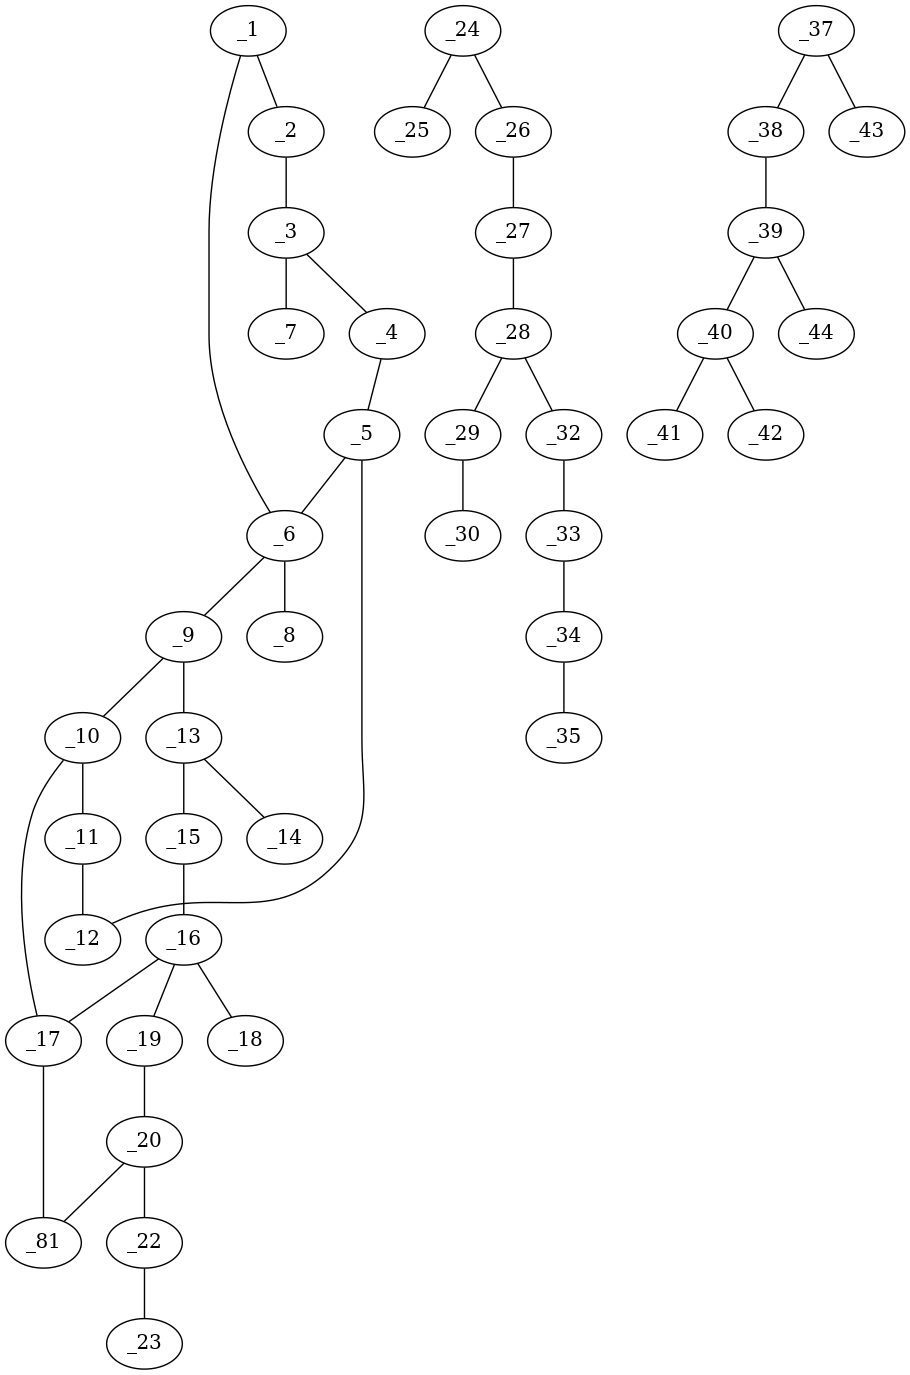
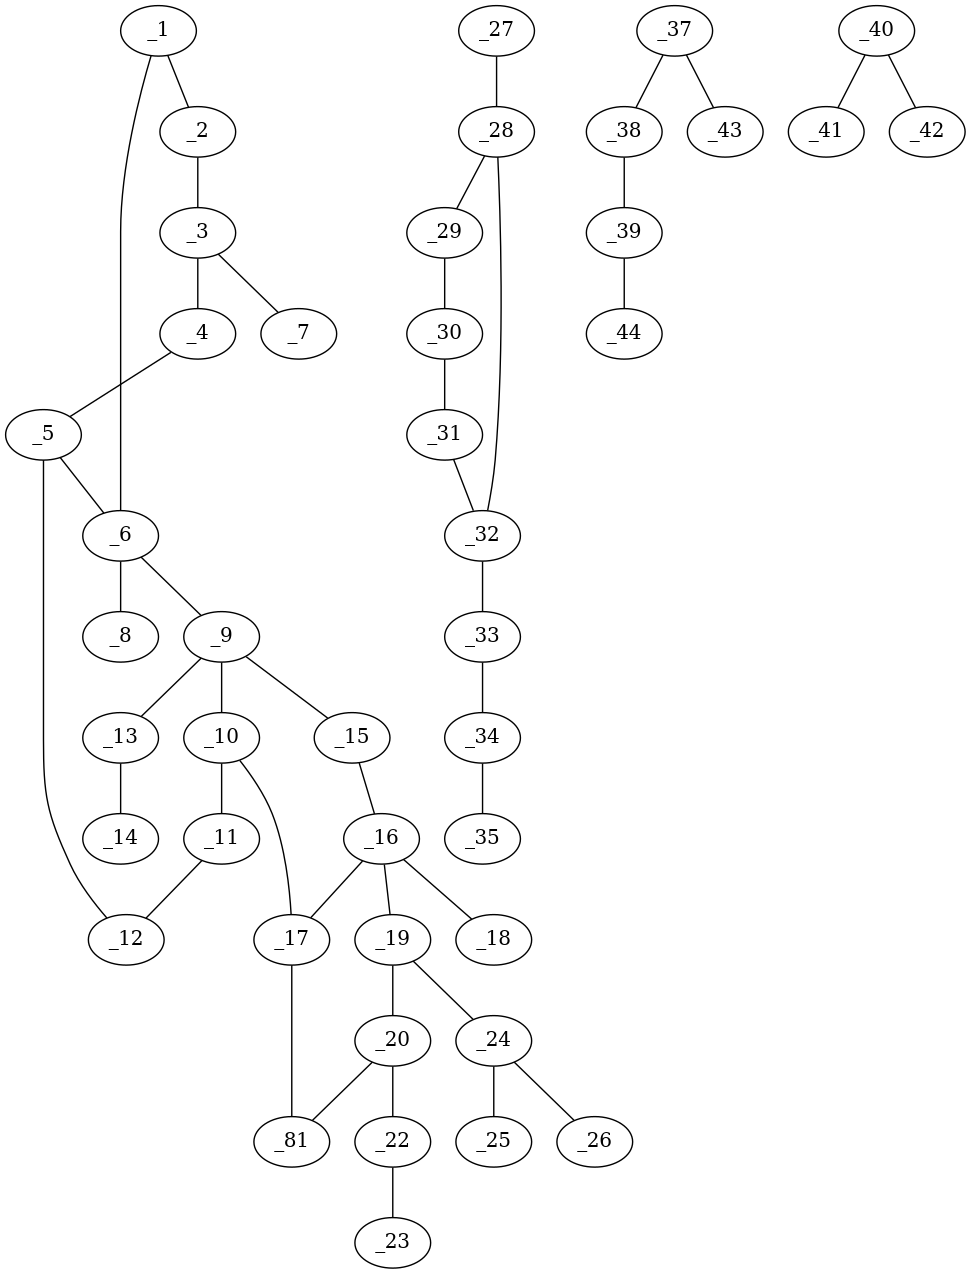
(513, 183) -> none
(741, 283) -> none
none -> (445, 435)
(184, 789) -> (287, 687)
none -> (443, 990)
